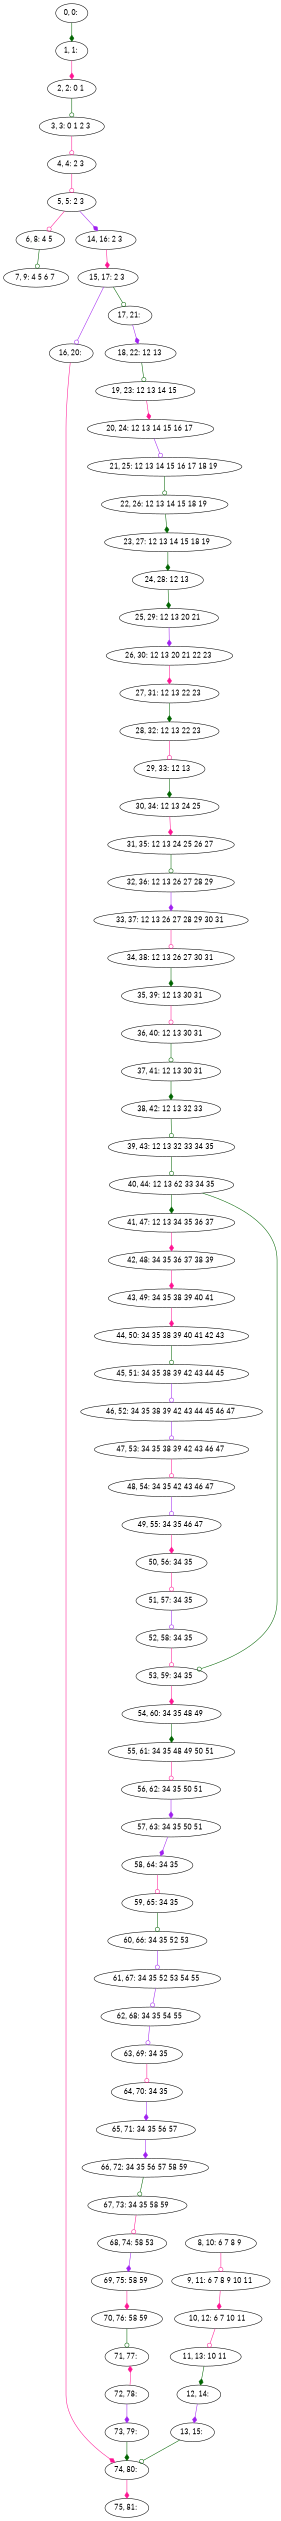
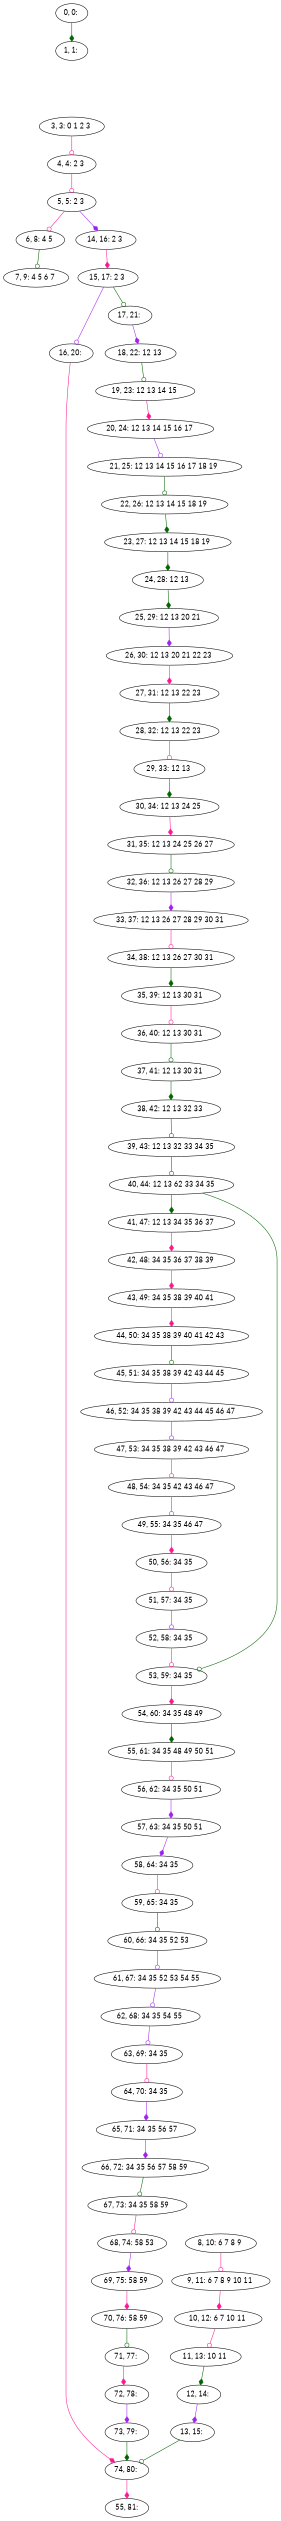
(72, 89) -> none
(130, 2379) -> (123, 2372)
(127, 2508) -> (127, 2508)
